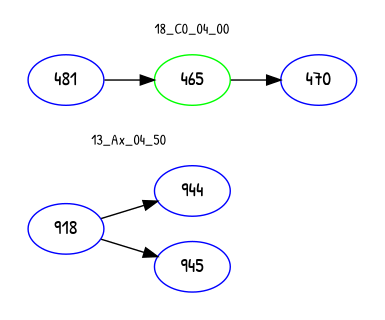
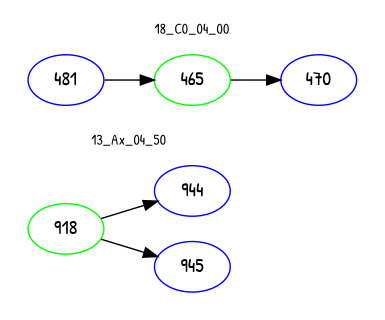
(66, 229) -> (66, 229)
